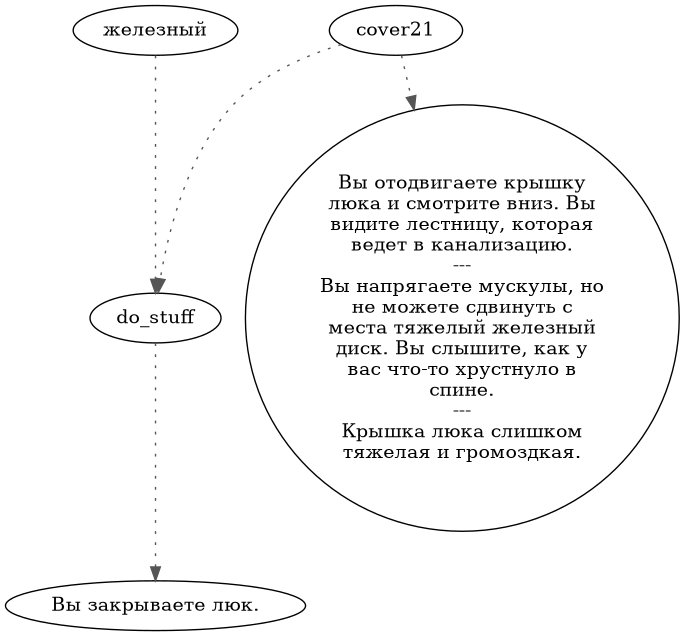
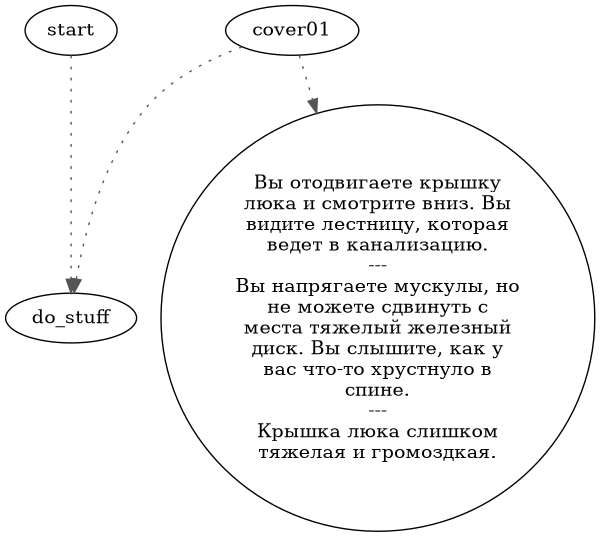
(156, 30) -> (71, 30)
(396, 30) -> (292, 30)
(156, 606) -> none
